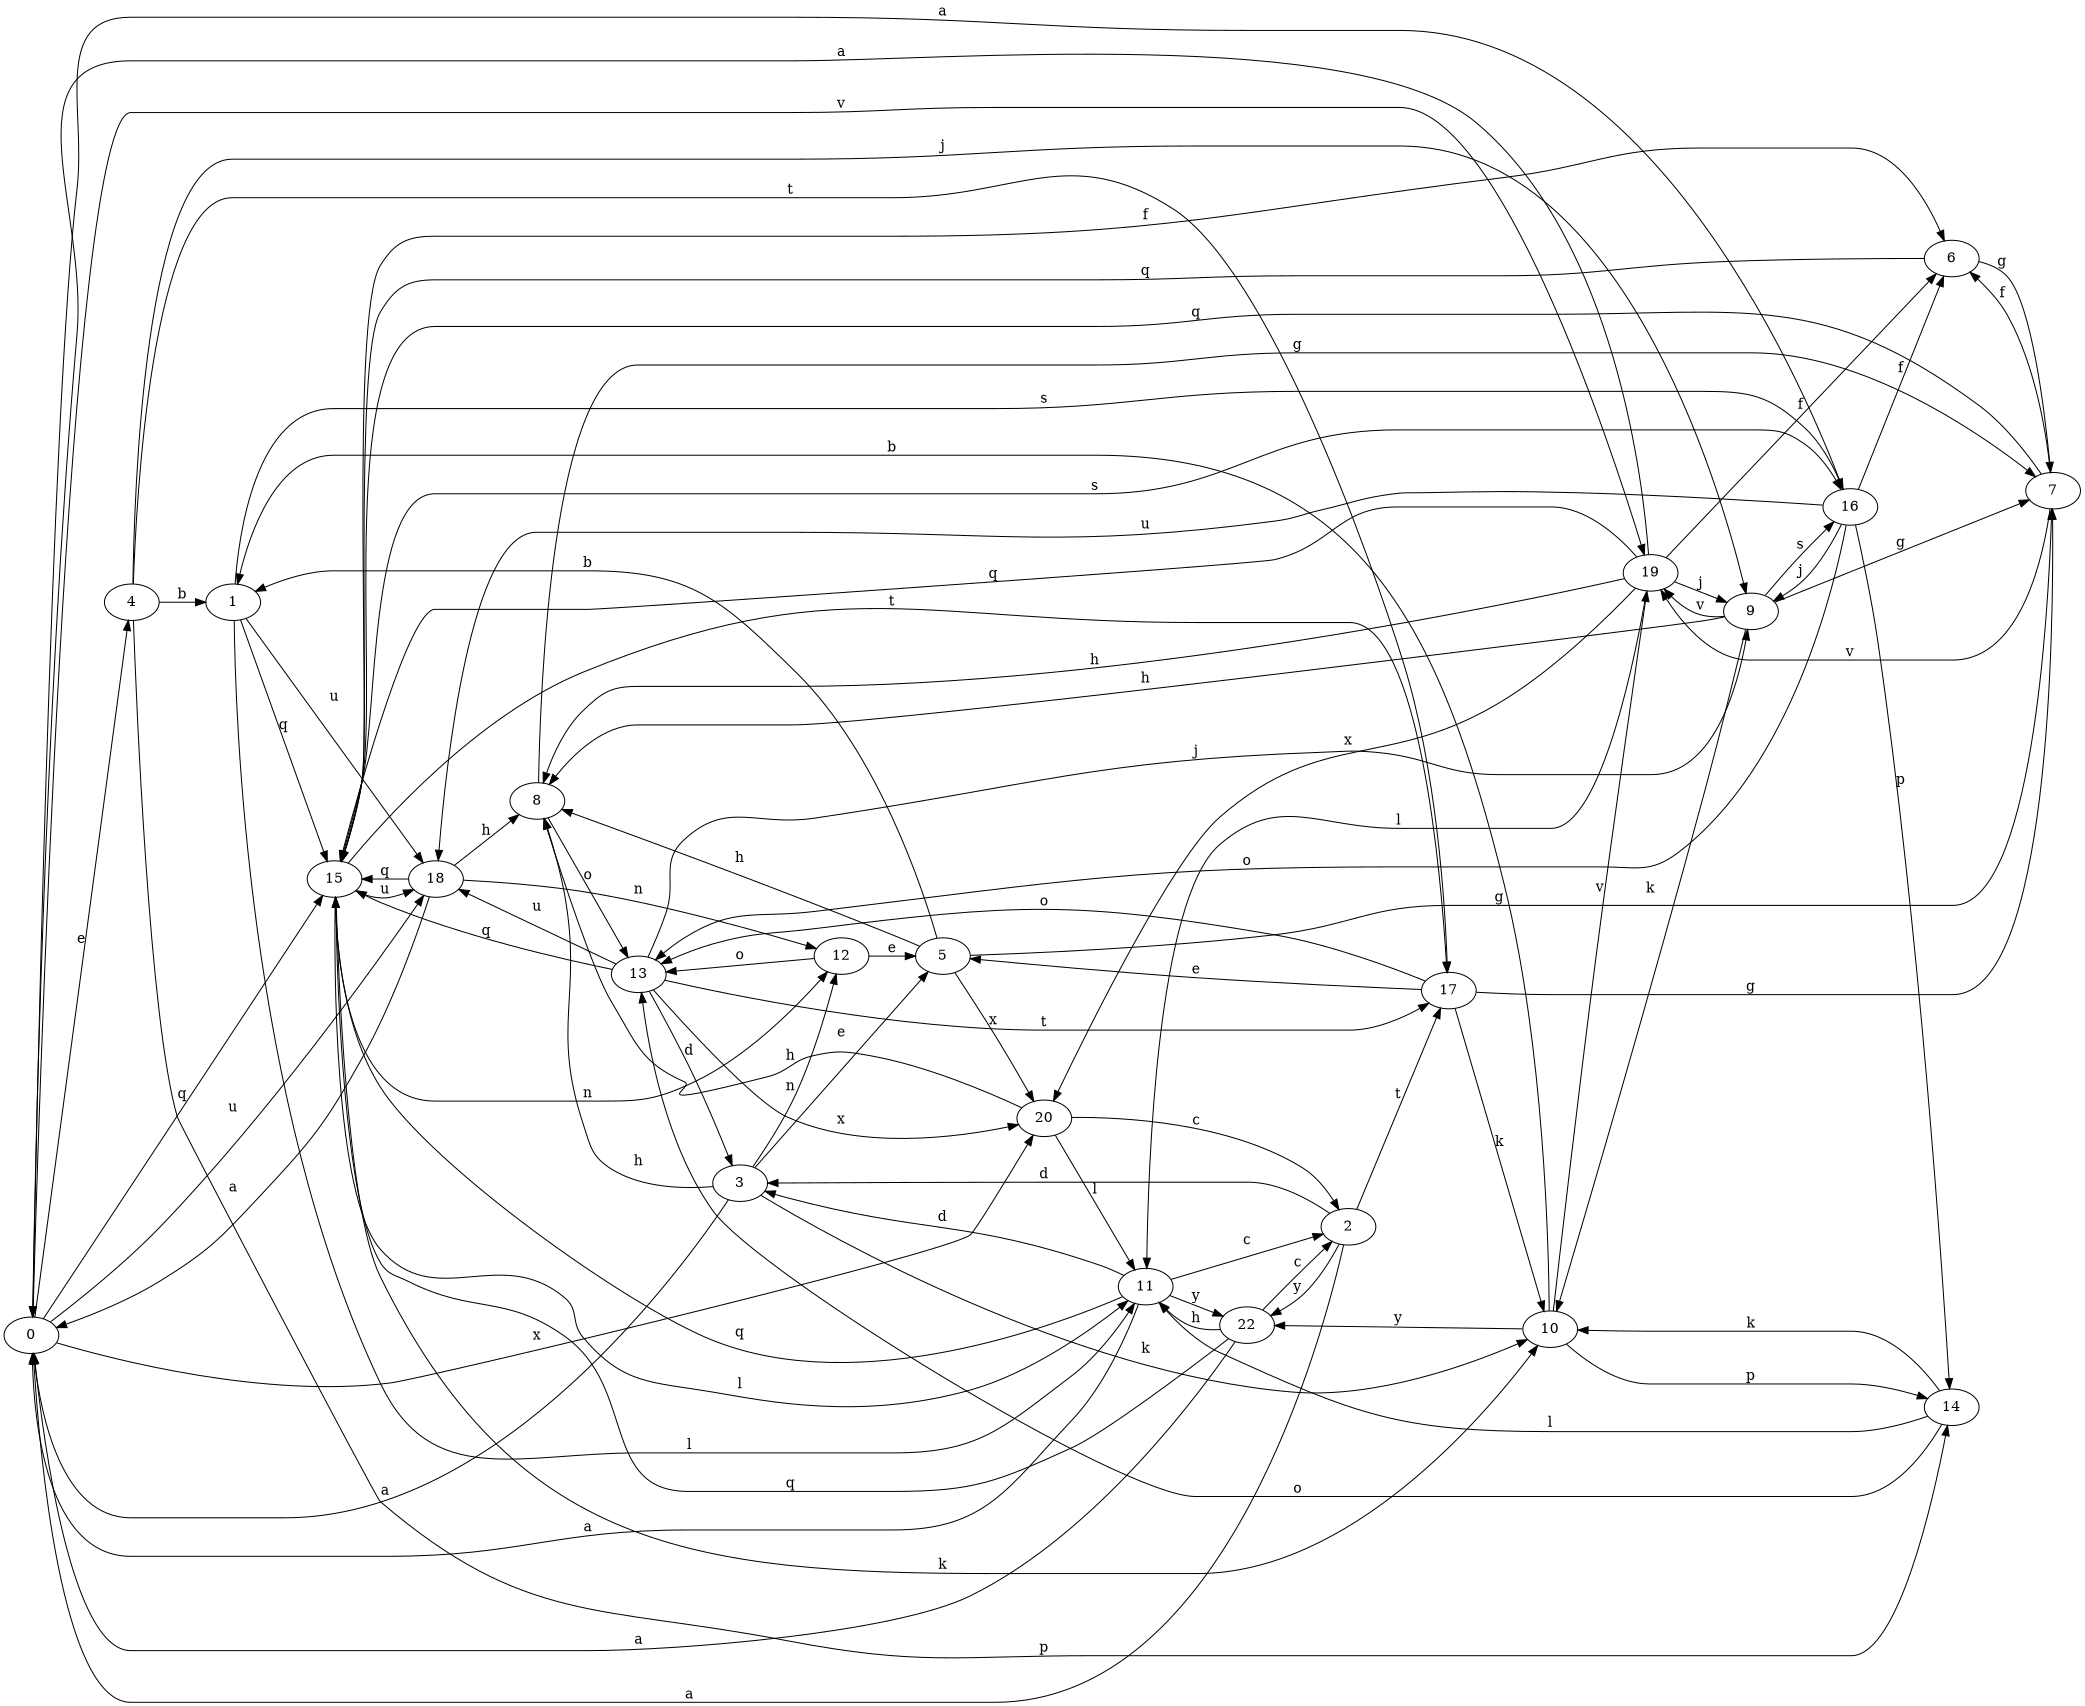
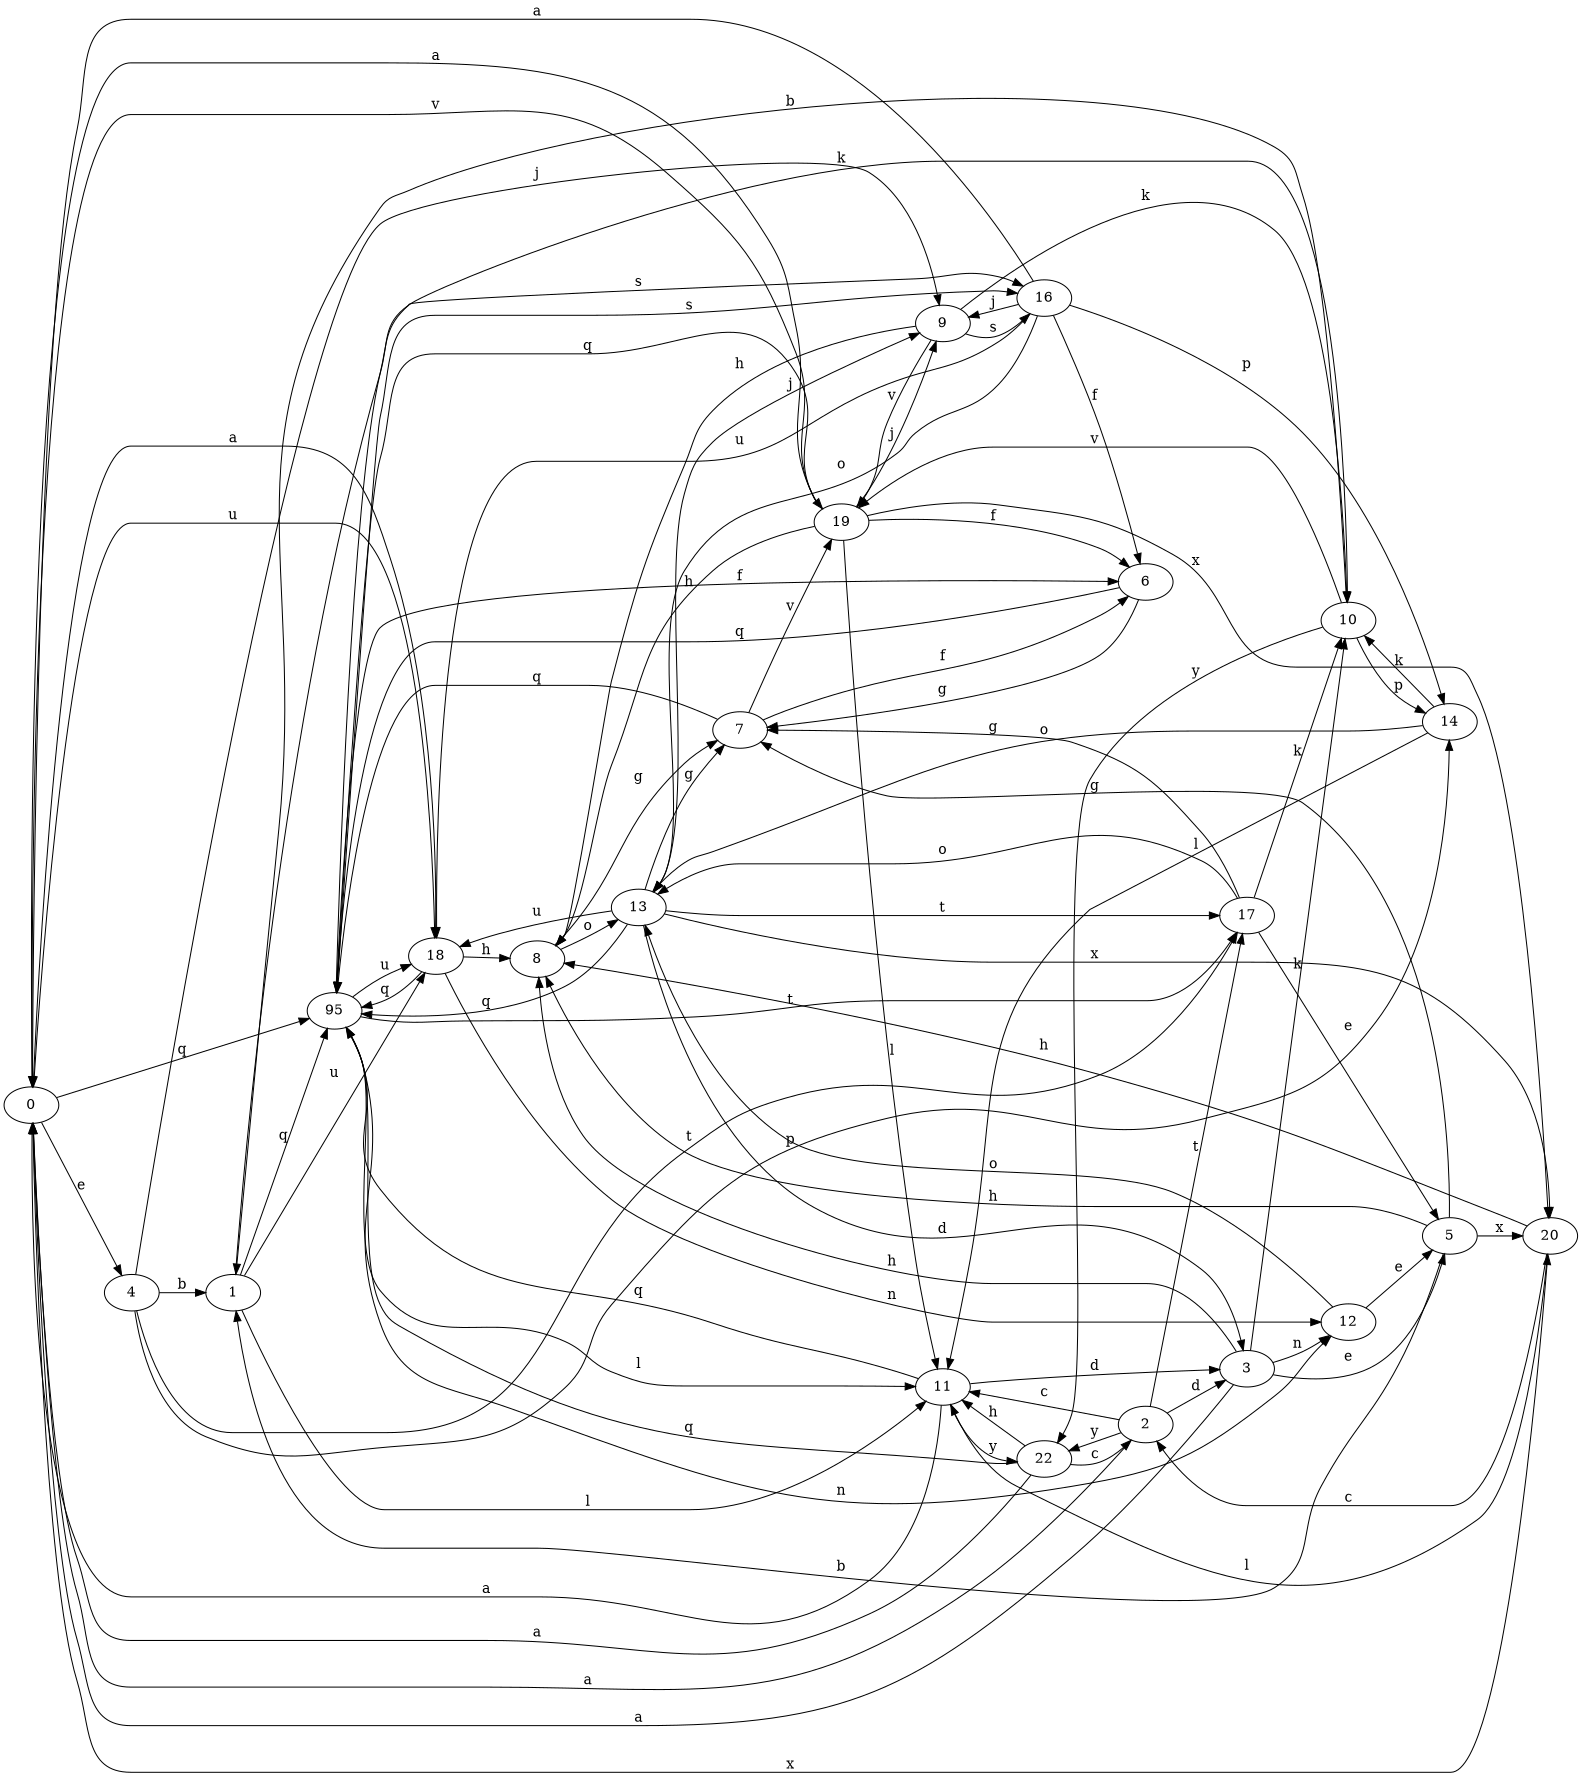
(1897, 553) -> (665, 835)
(335, 879) -> (335, 1011)
(1242, 1258) -> (1049, 1407)
